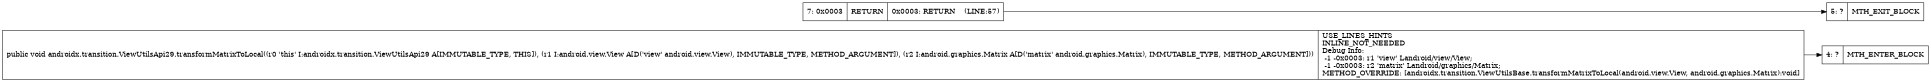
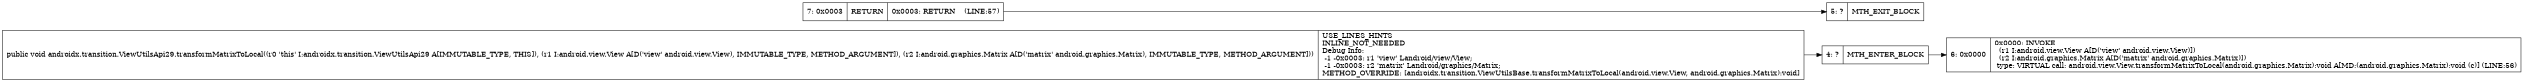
none -> (2234, 55)
